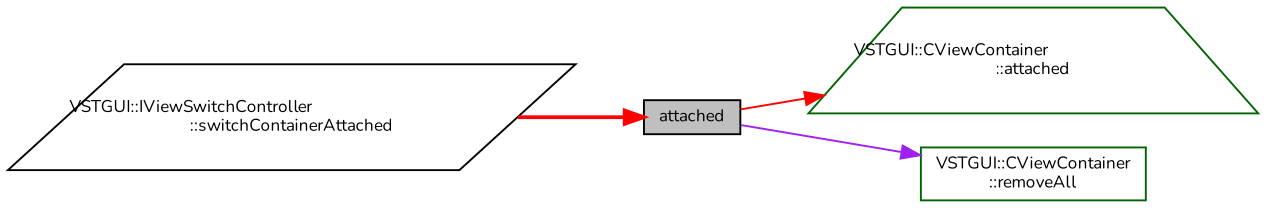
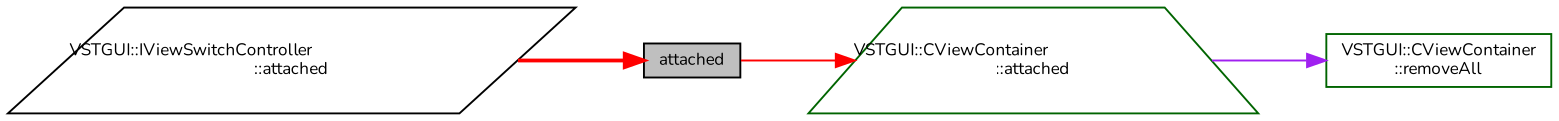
(292, 117) -> (292, 60)
(821, 139) -> (1259, 60)
